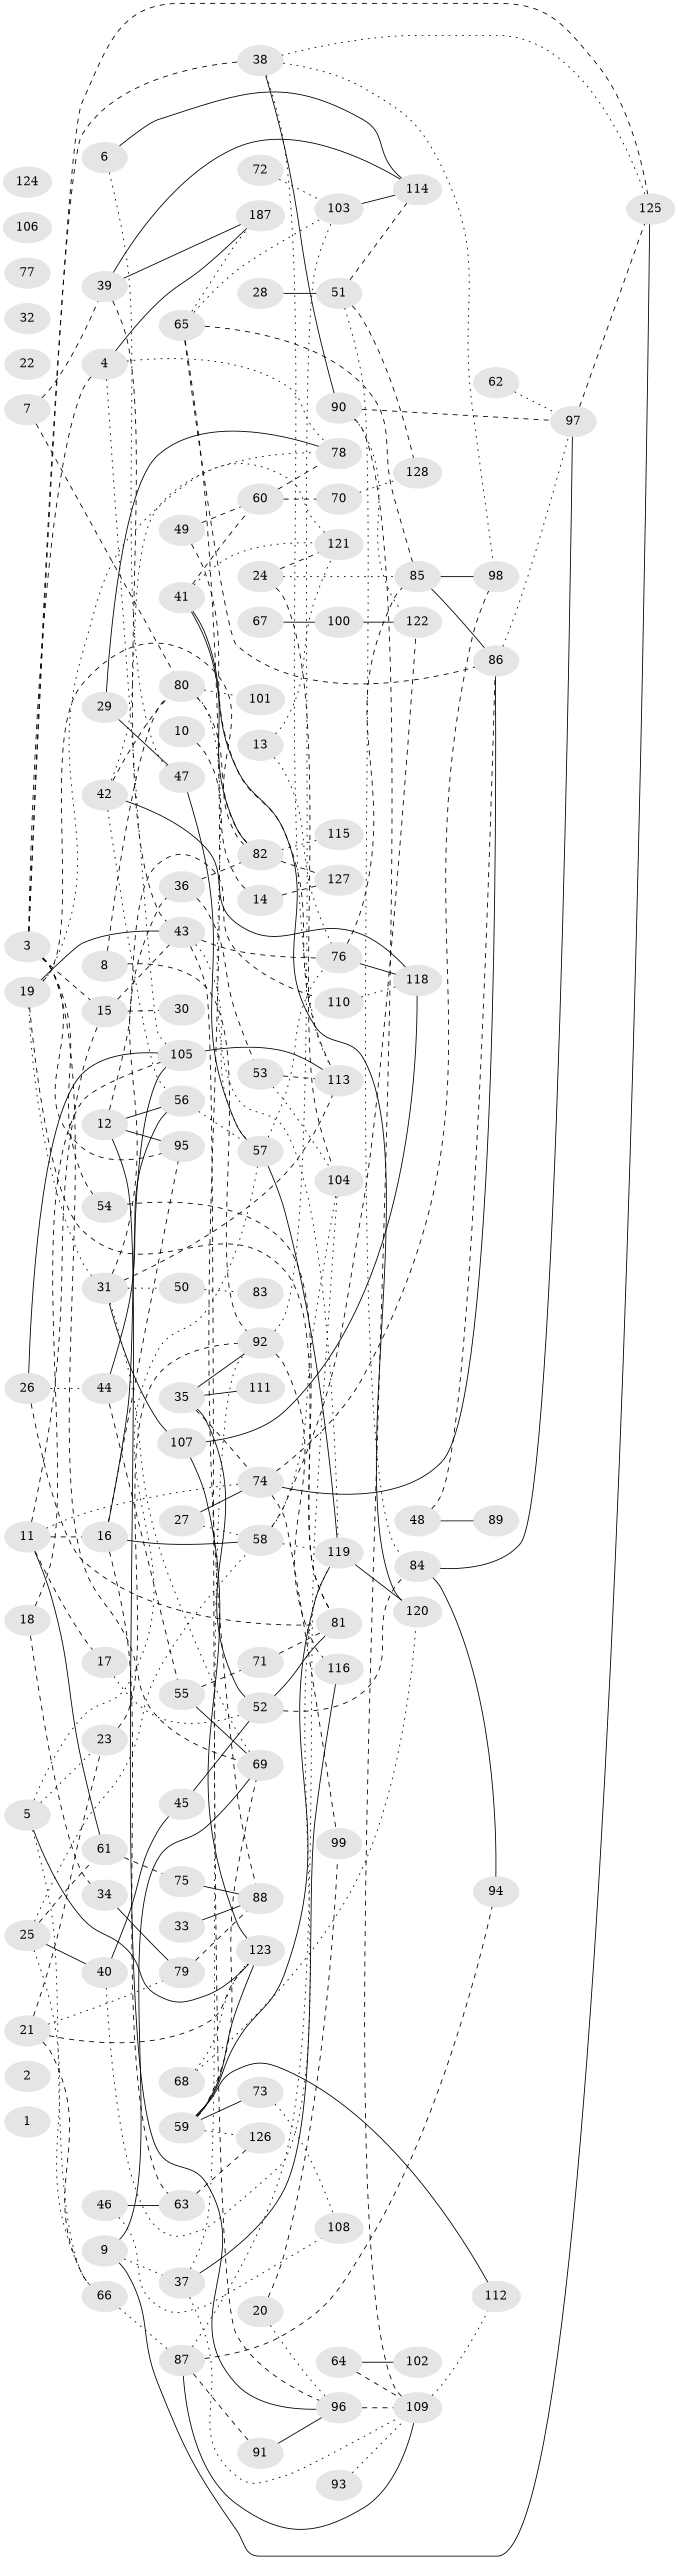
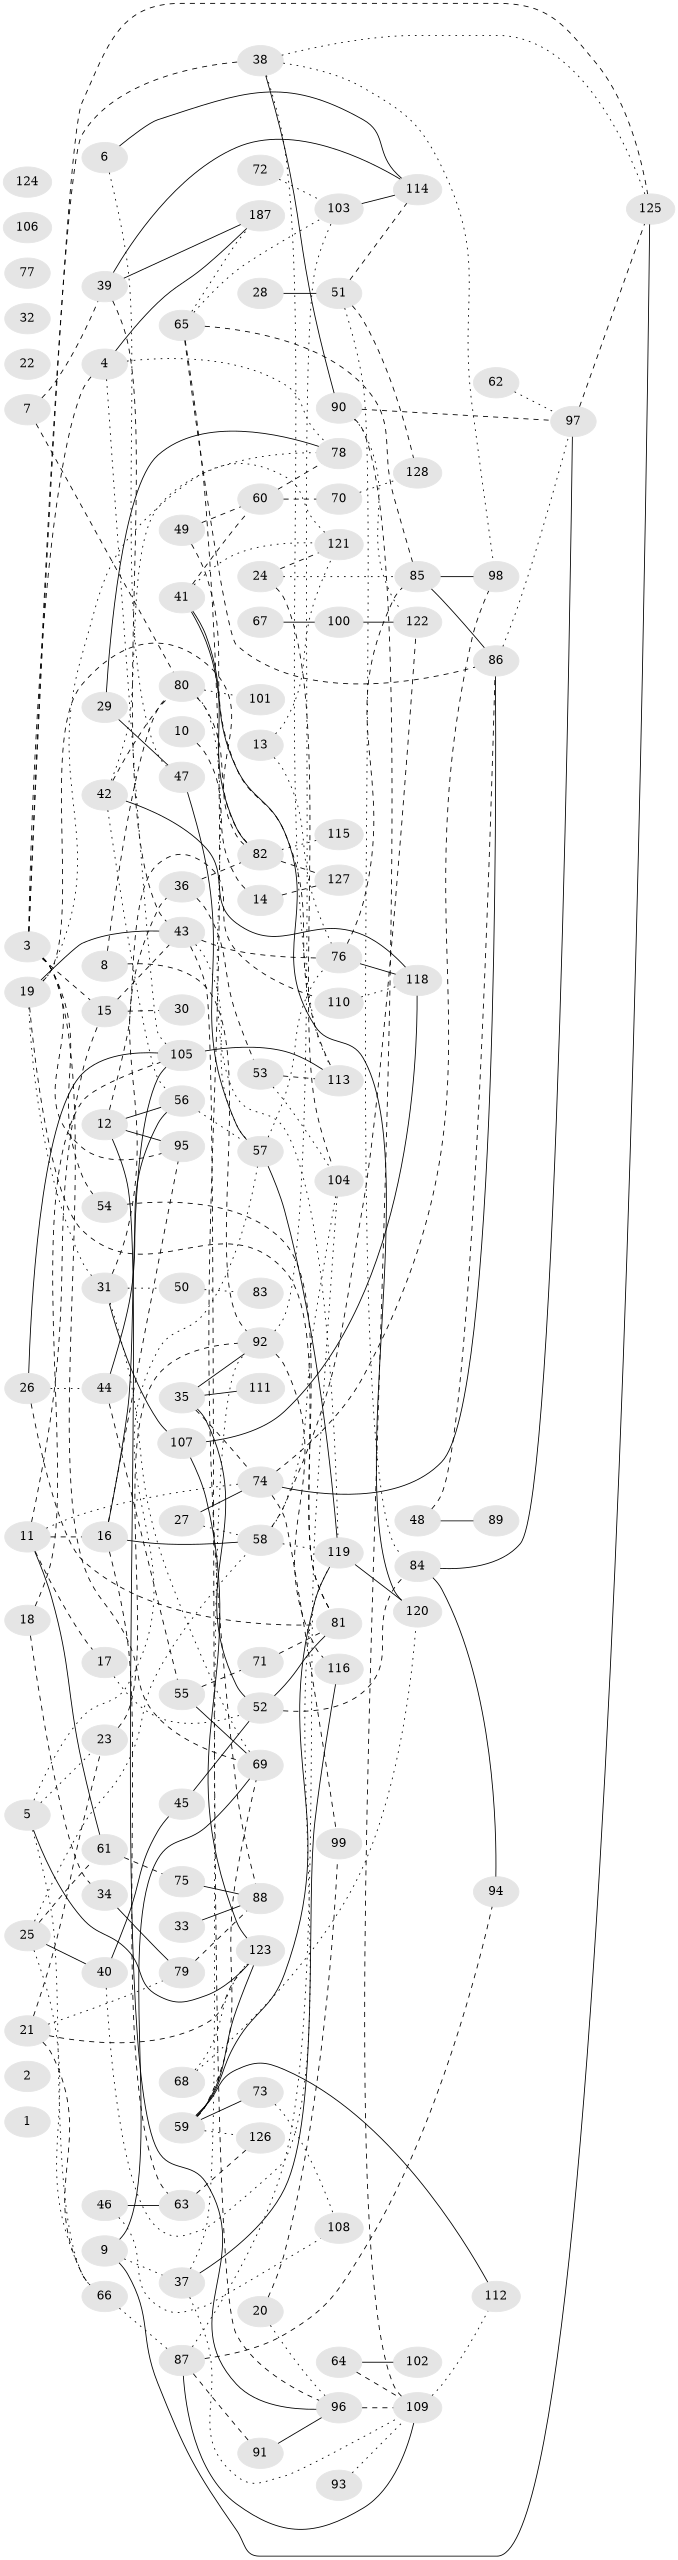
(258, 1199) -> none
